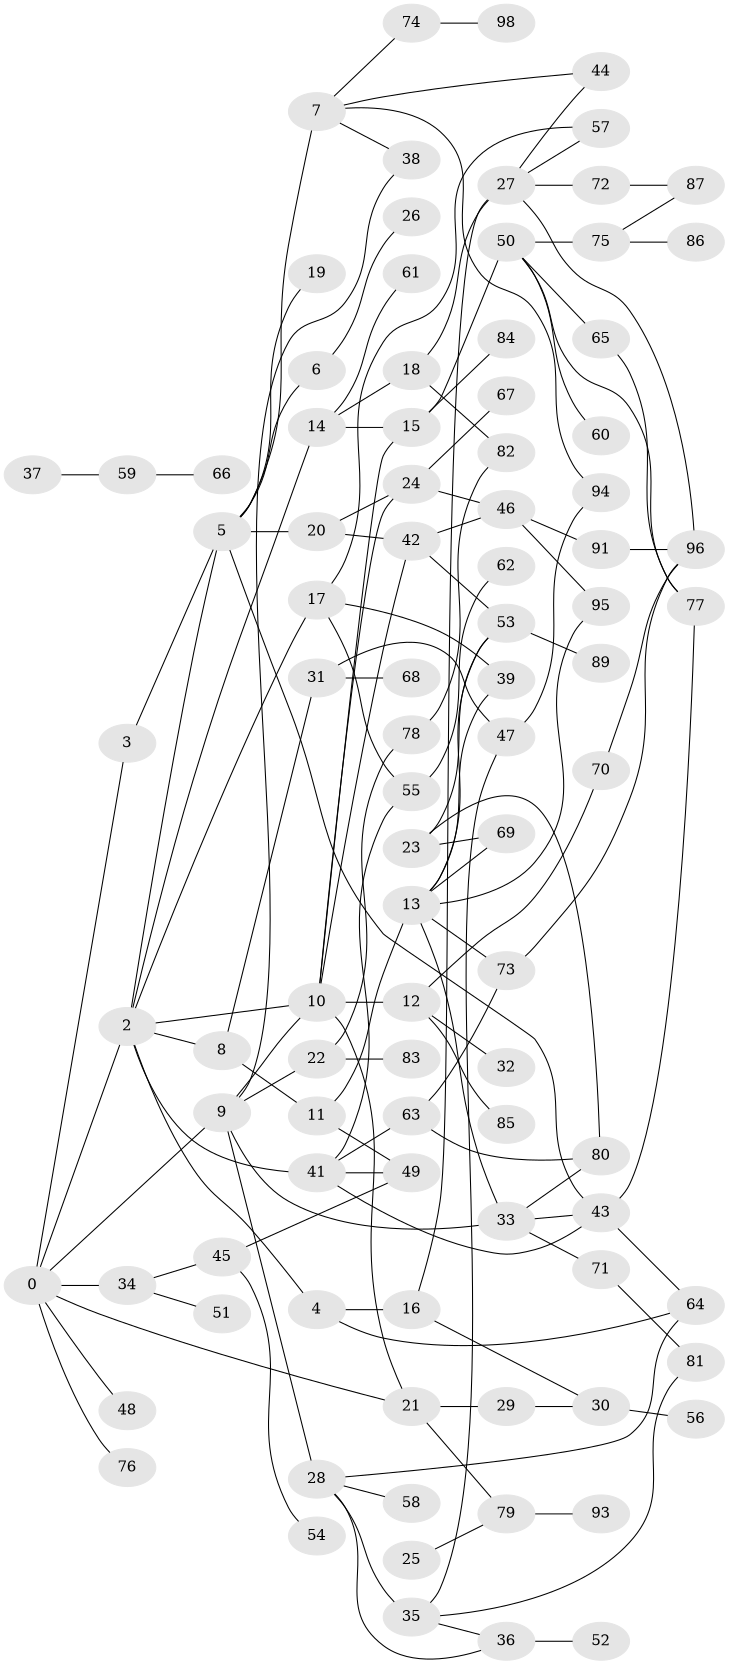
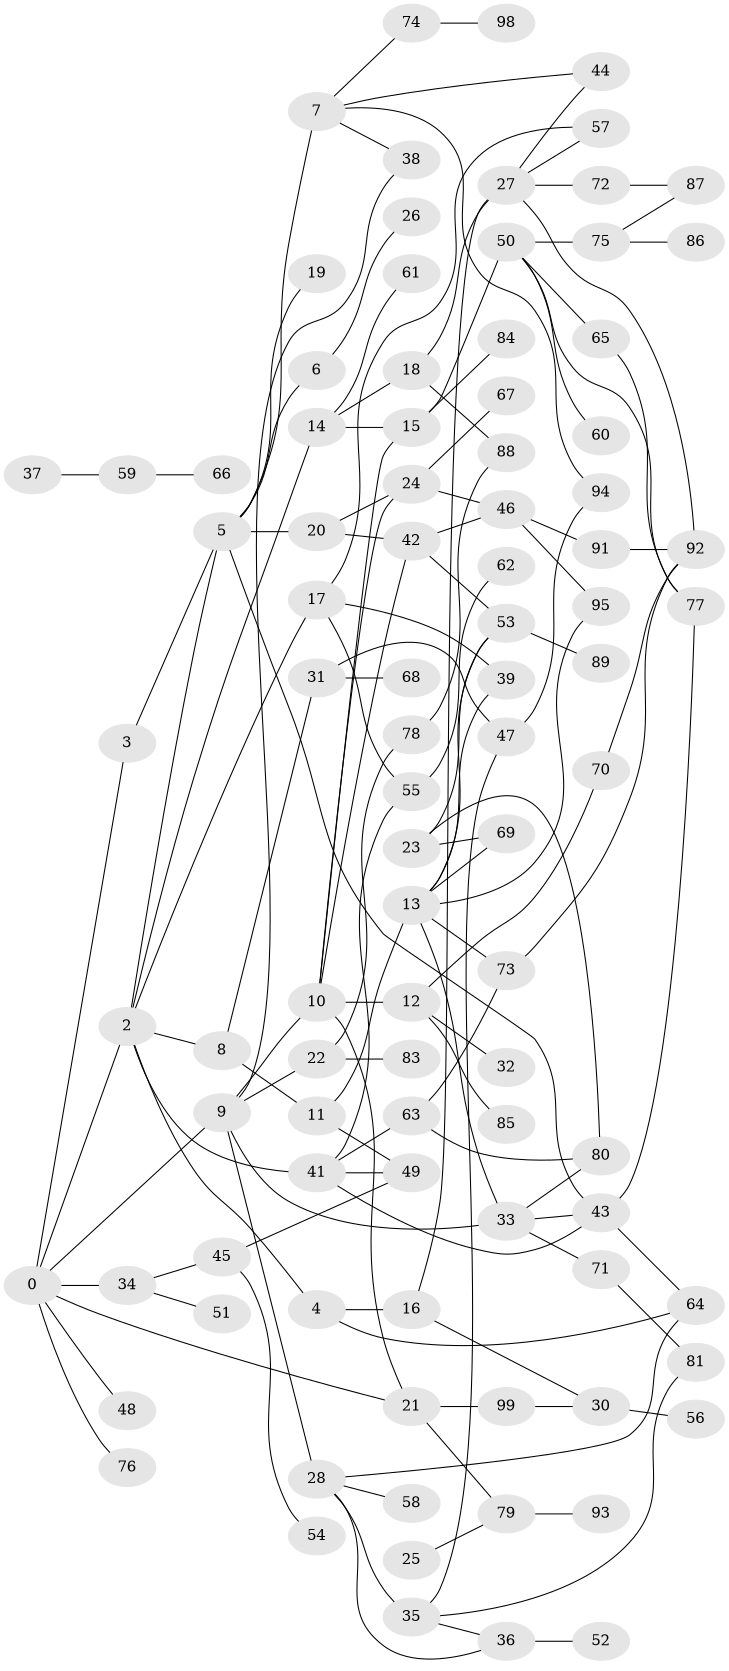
(506, 453) -> (506, 453)
(696, 550) -> (696, 550)
(222, 1014) -> none
(506, 1407) -> (506, 1407)
